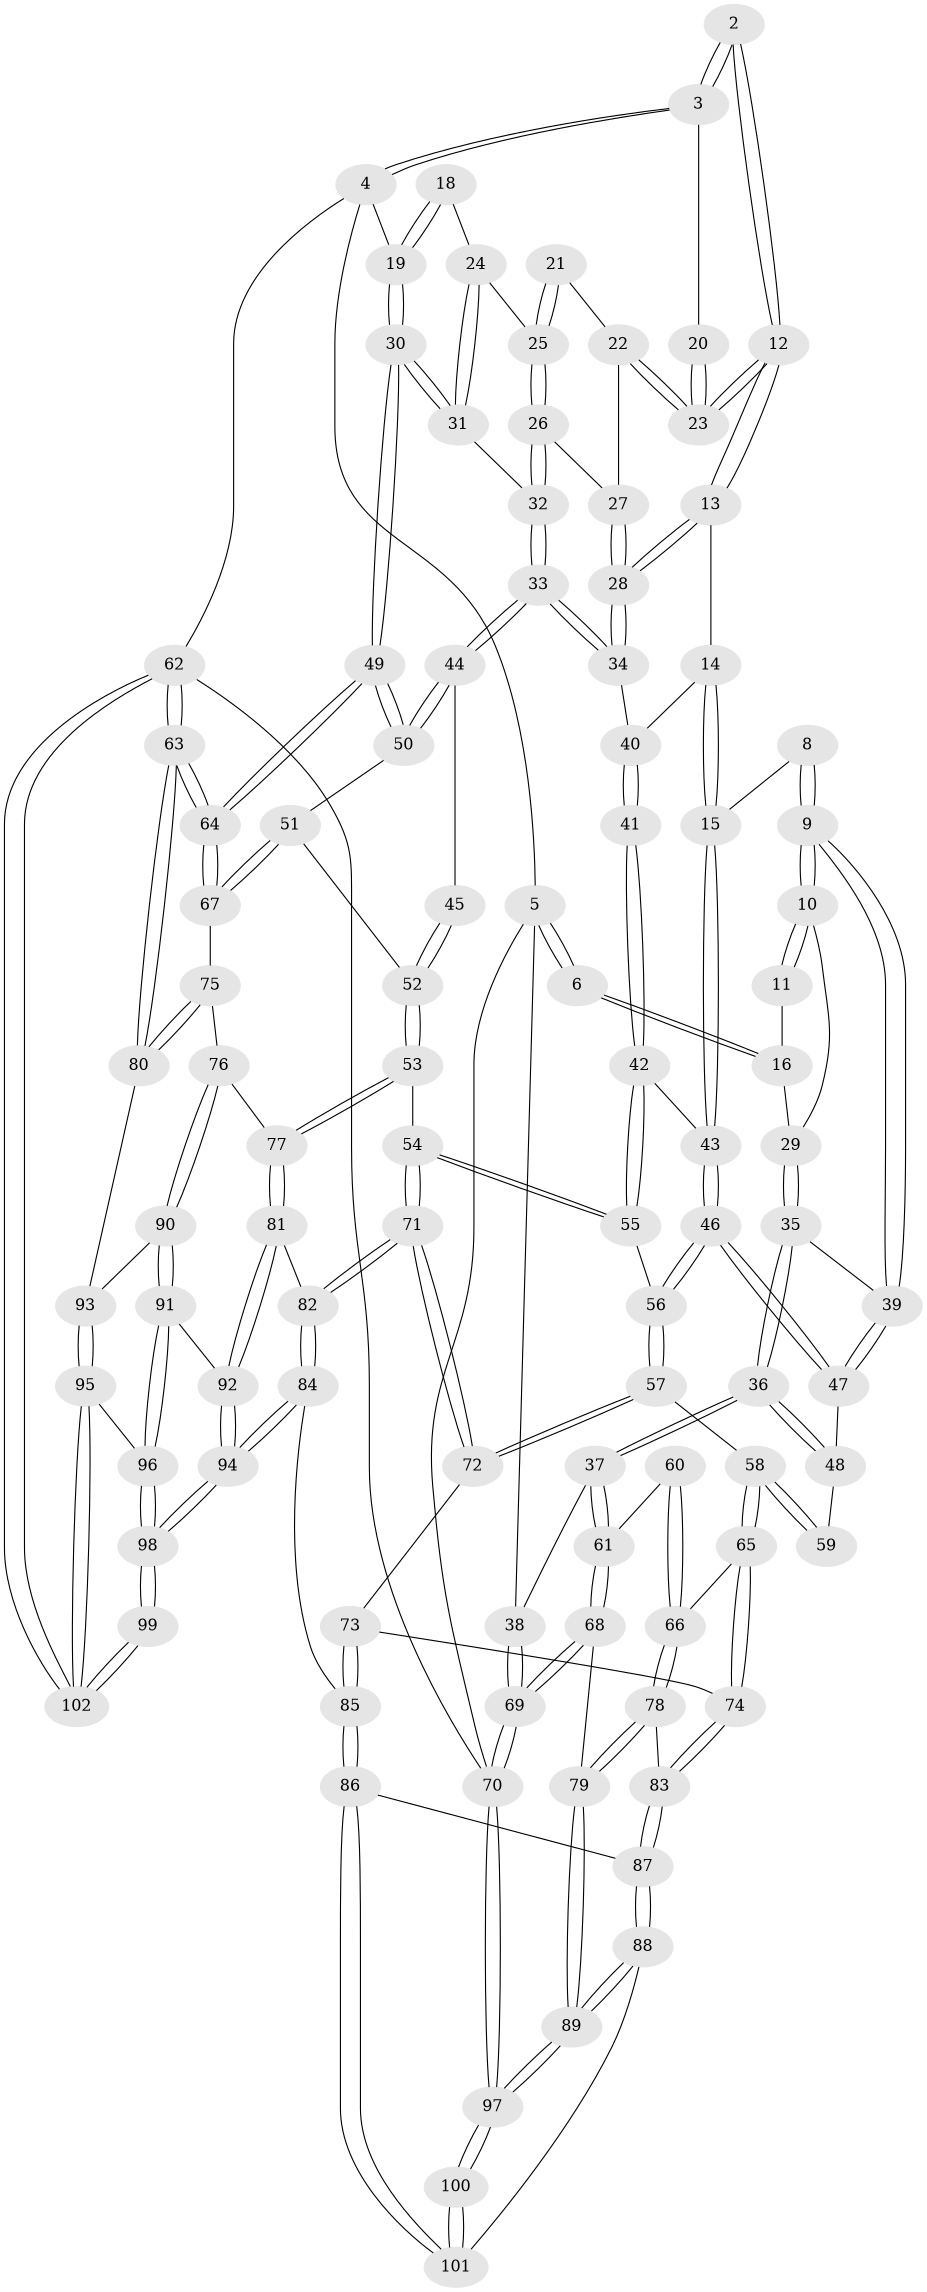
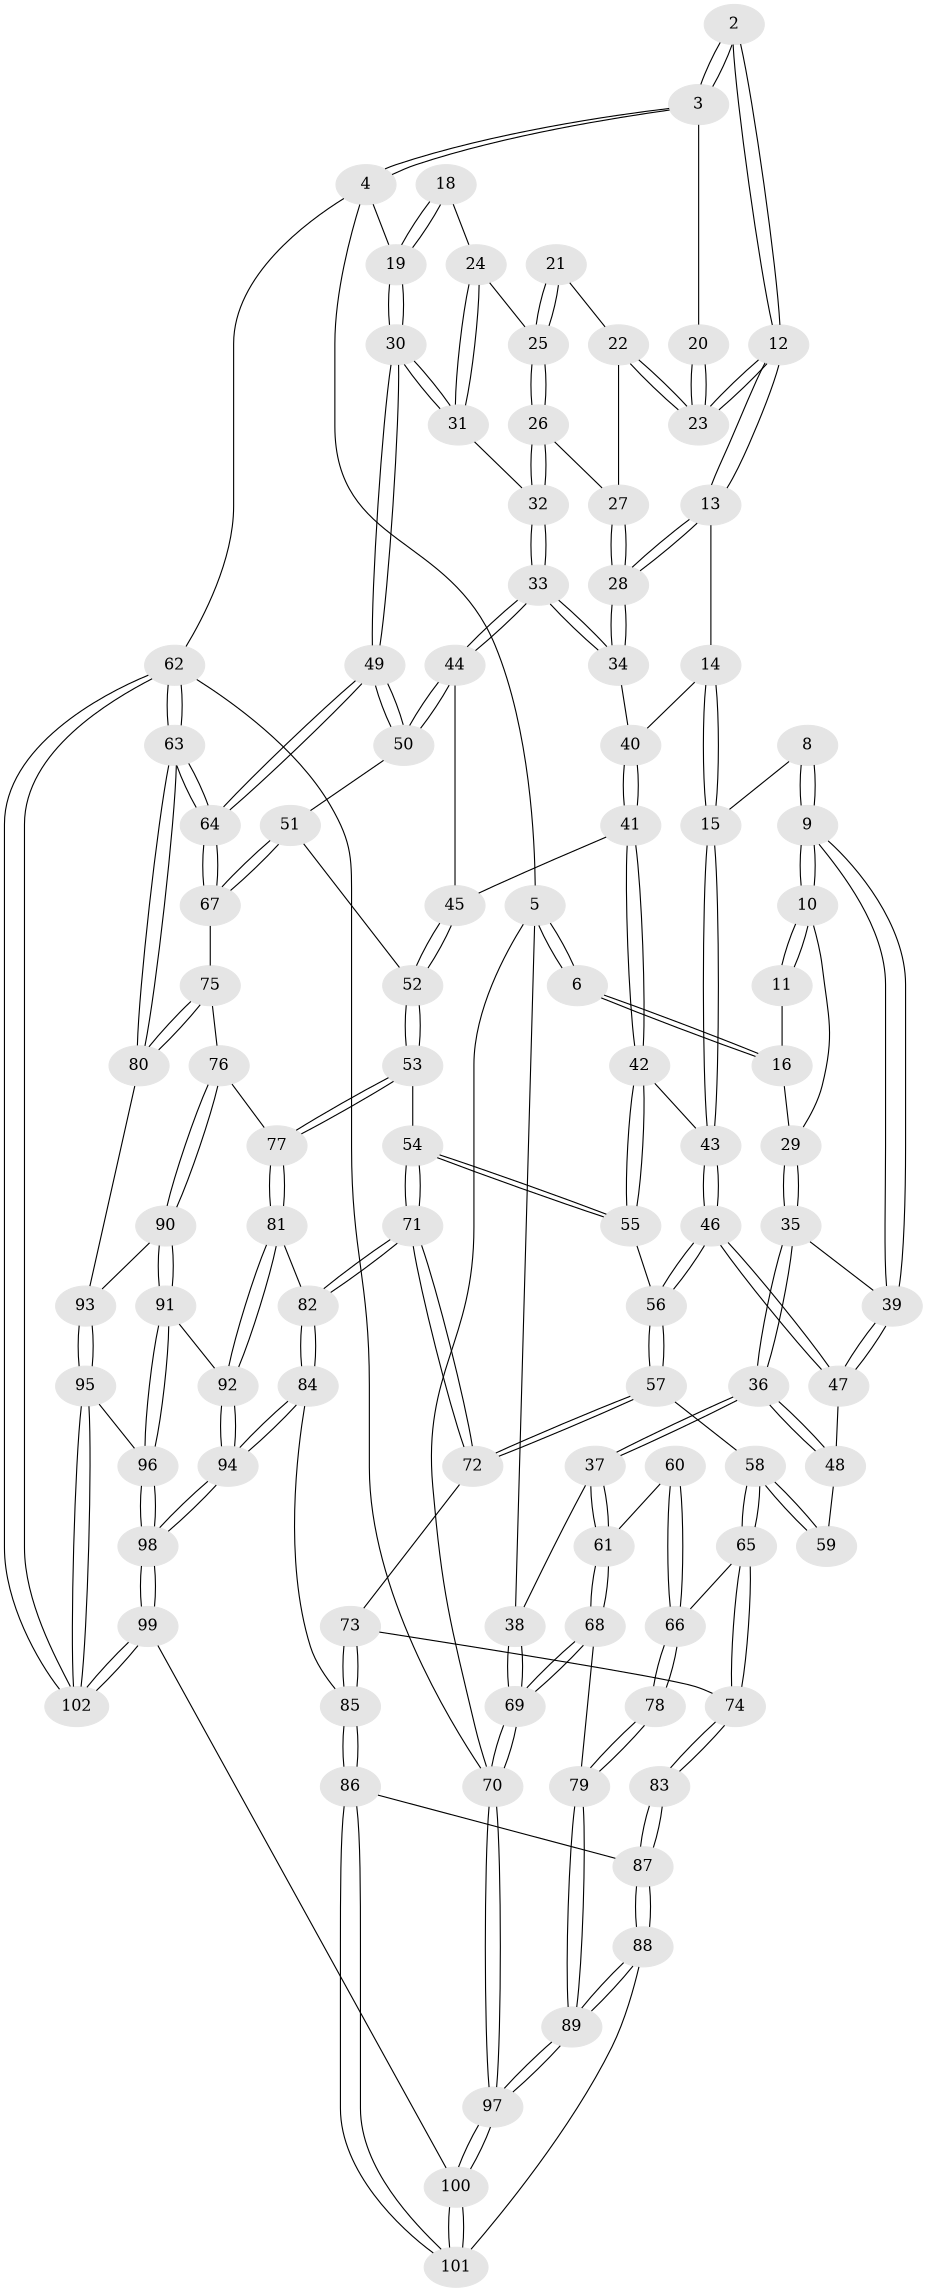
none -> (542, 865)
(657, 1747) -> none
none -> (302, 1907)
